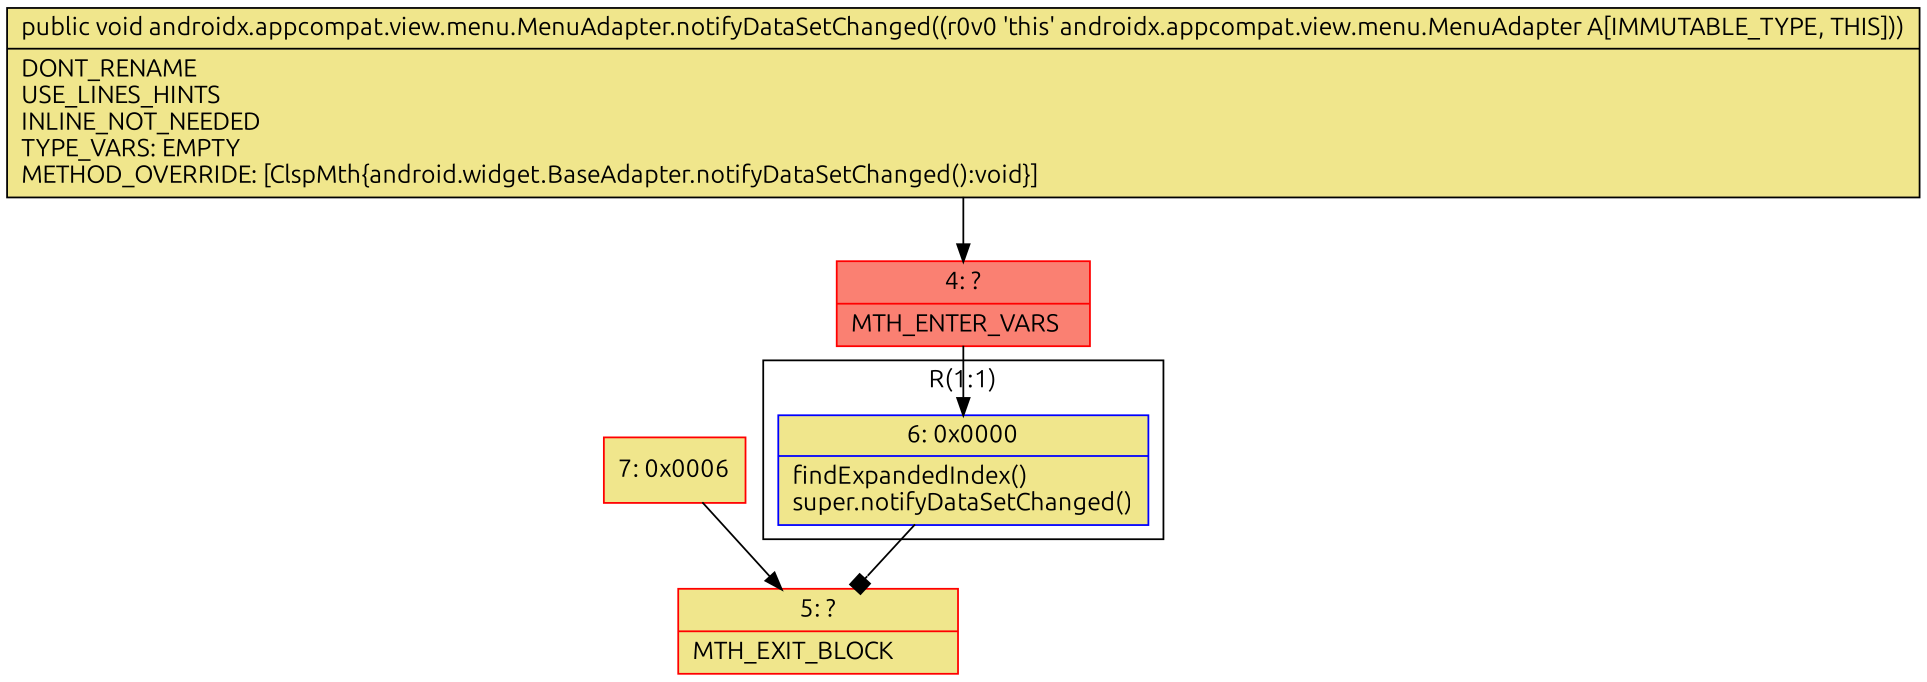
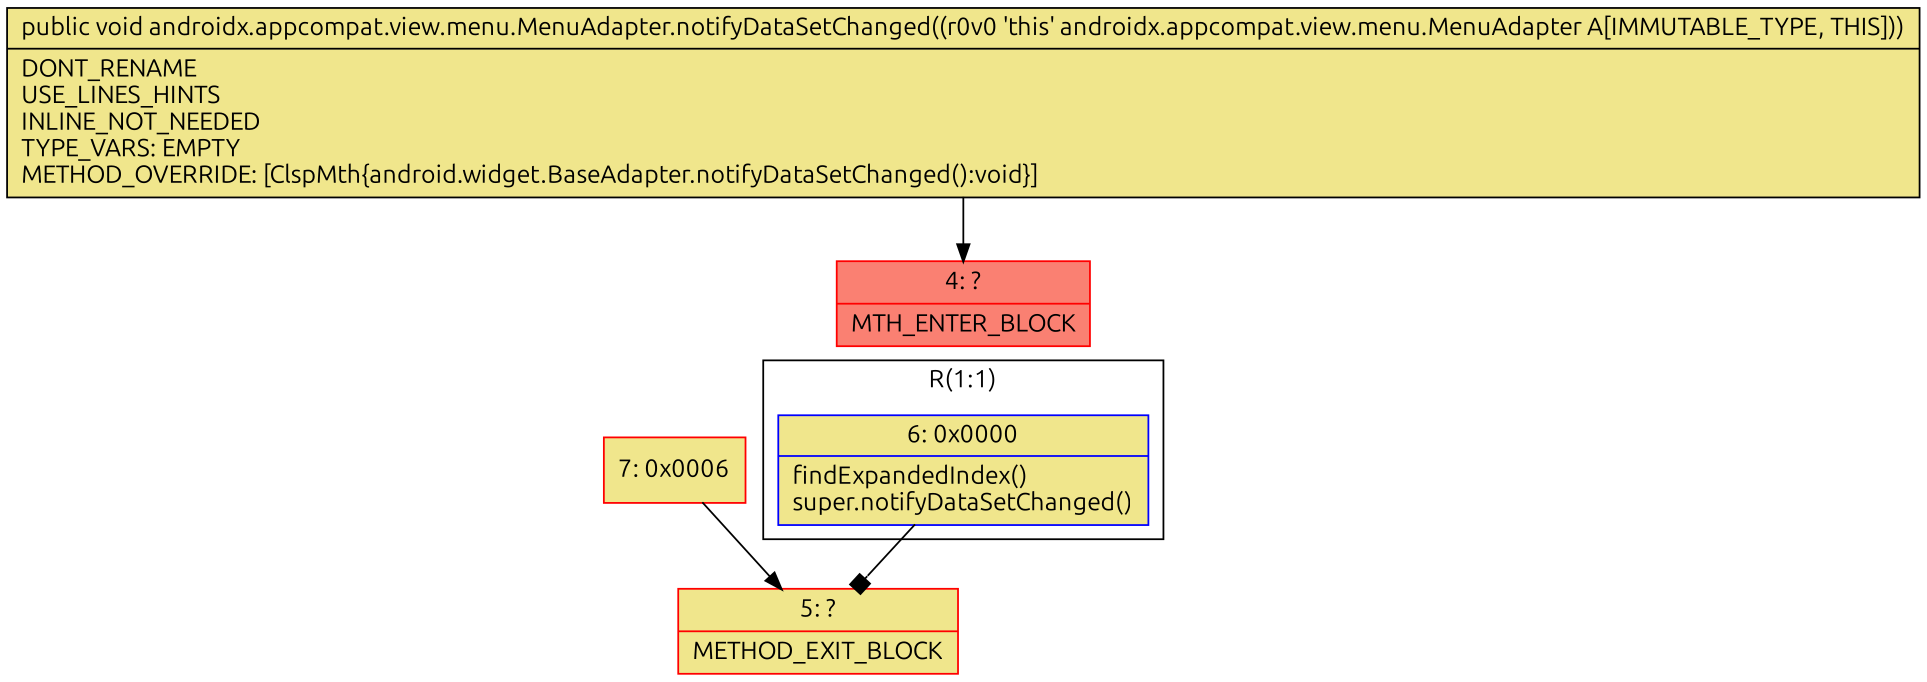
(955, 324) -> (963, 324)
(963, 372) -> none
(793, 652) -> (818, 652)
